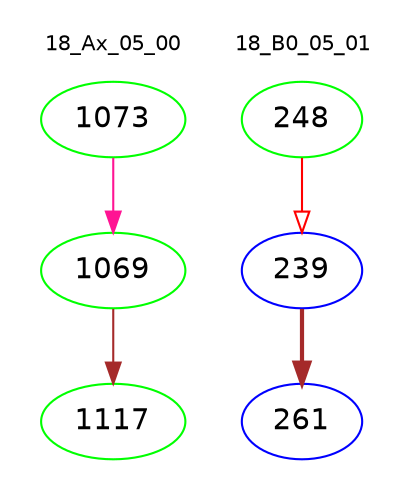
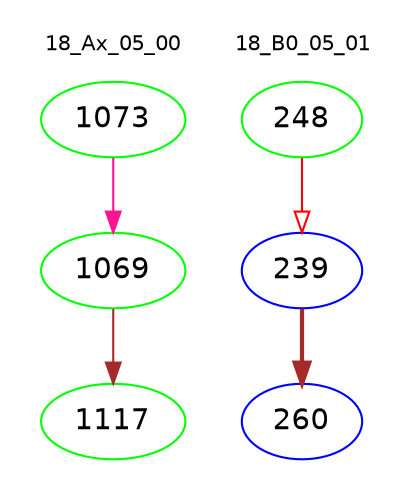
(302, 422) -> (302, 422)
